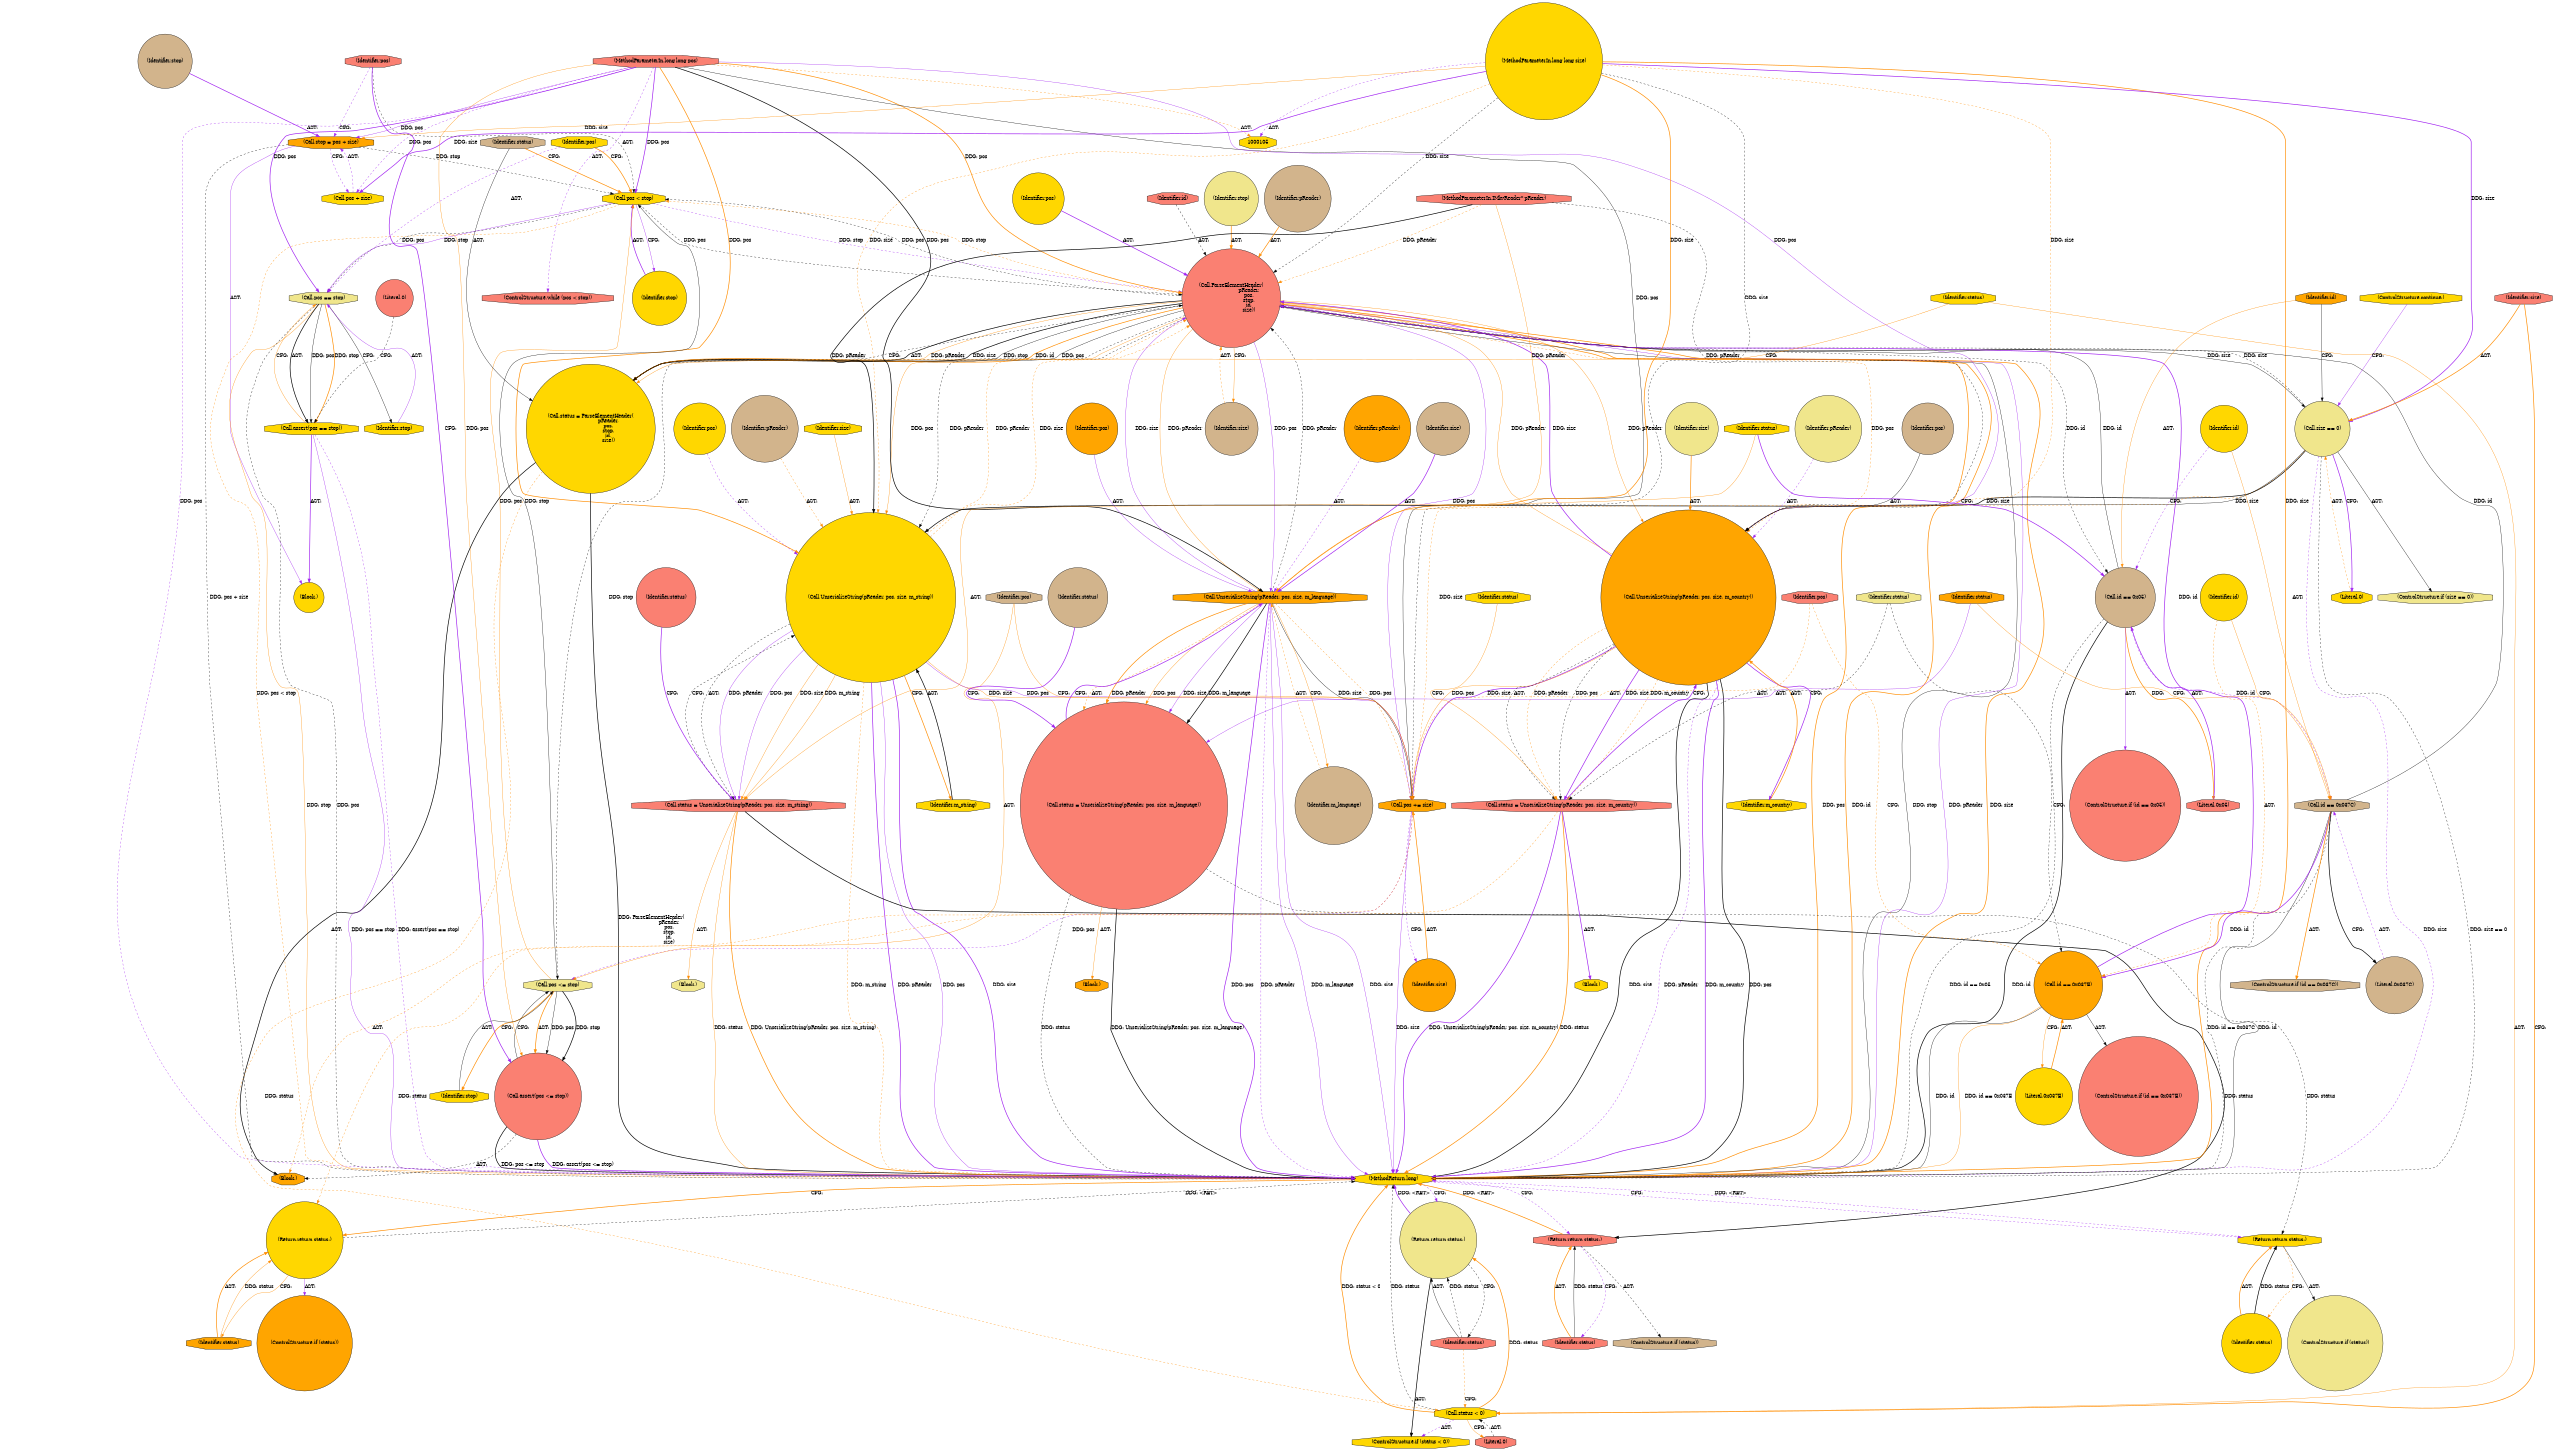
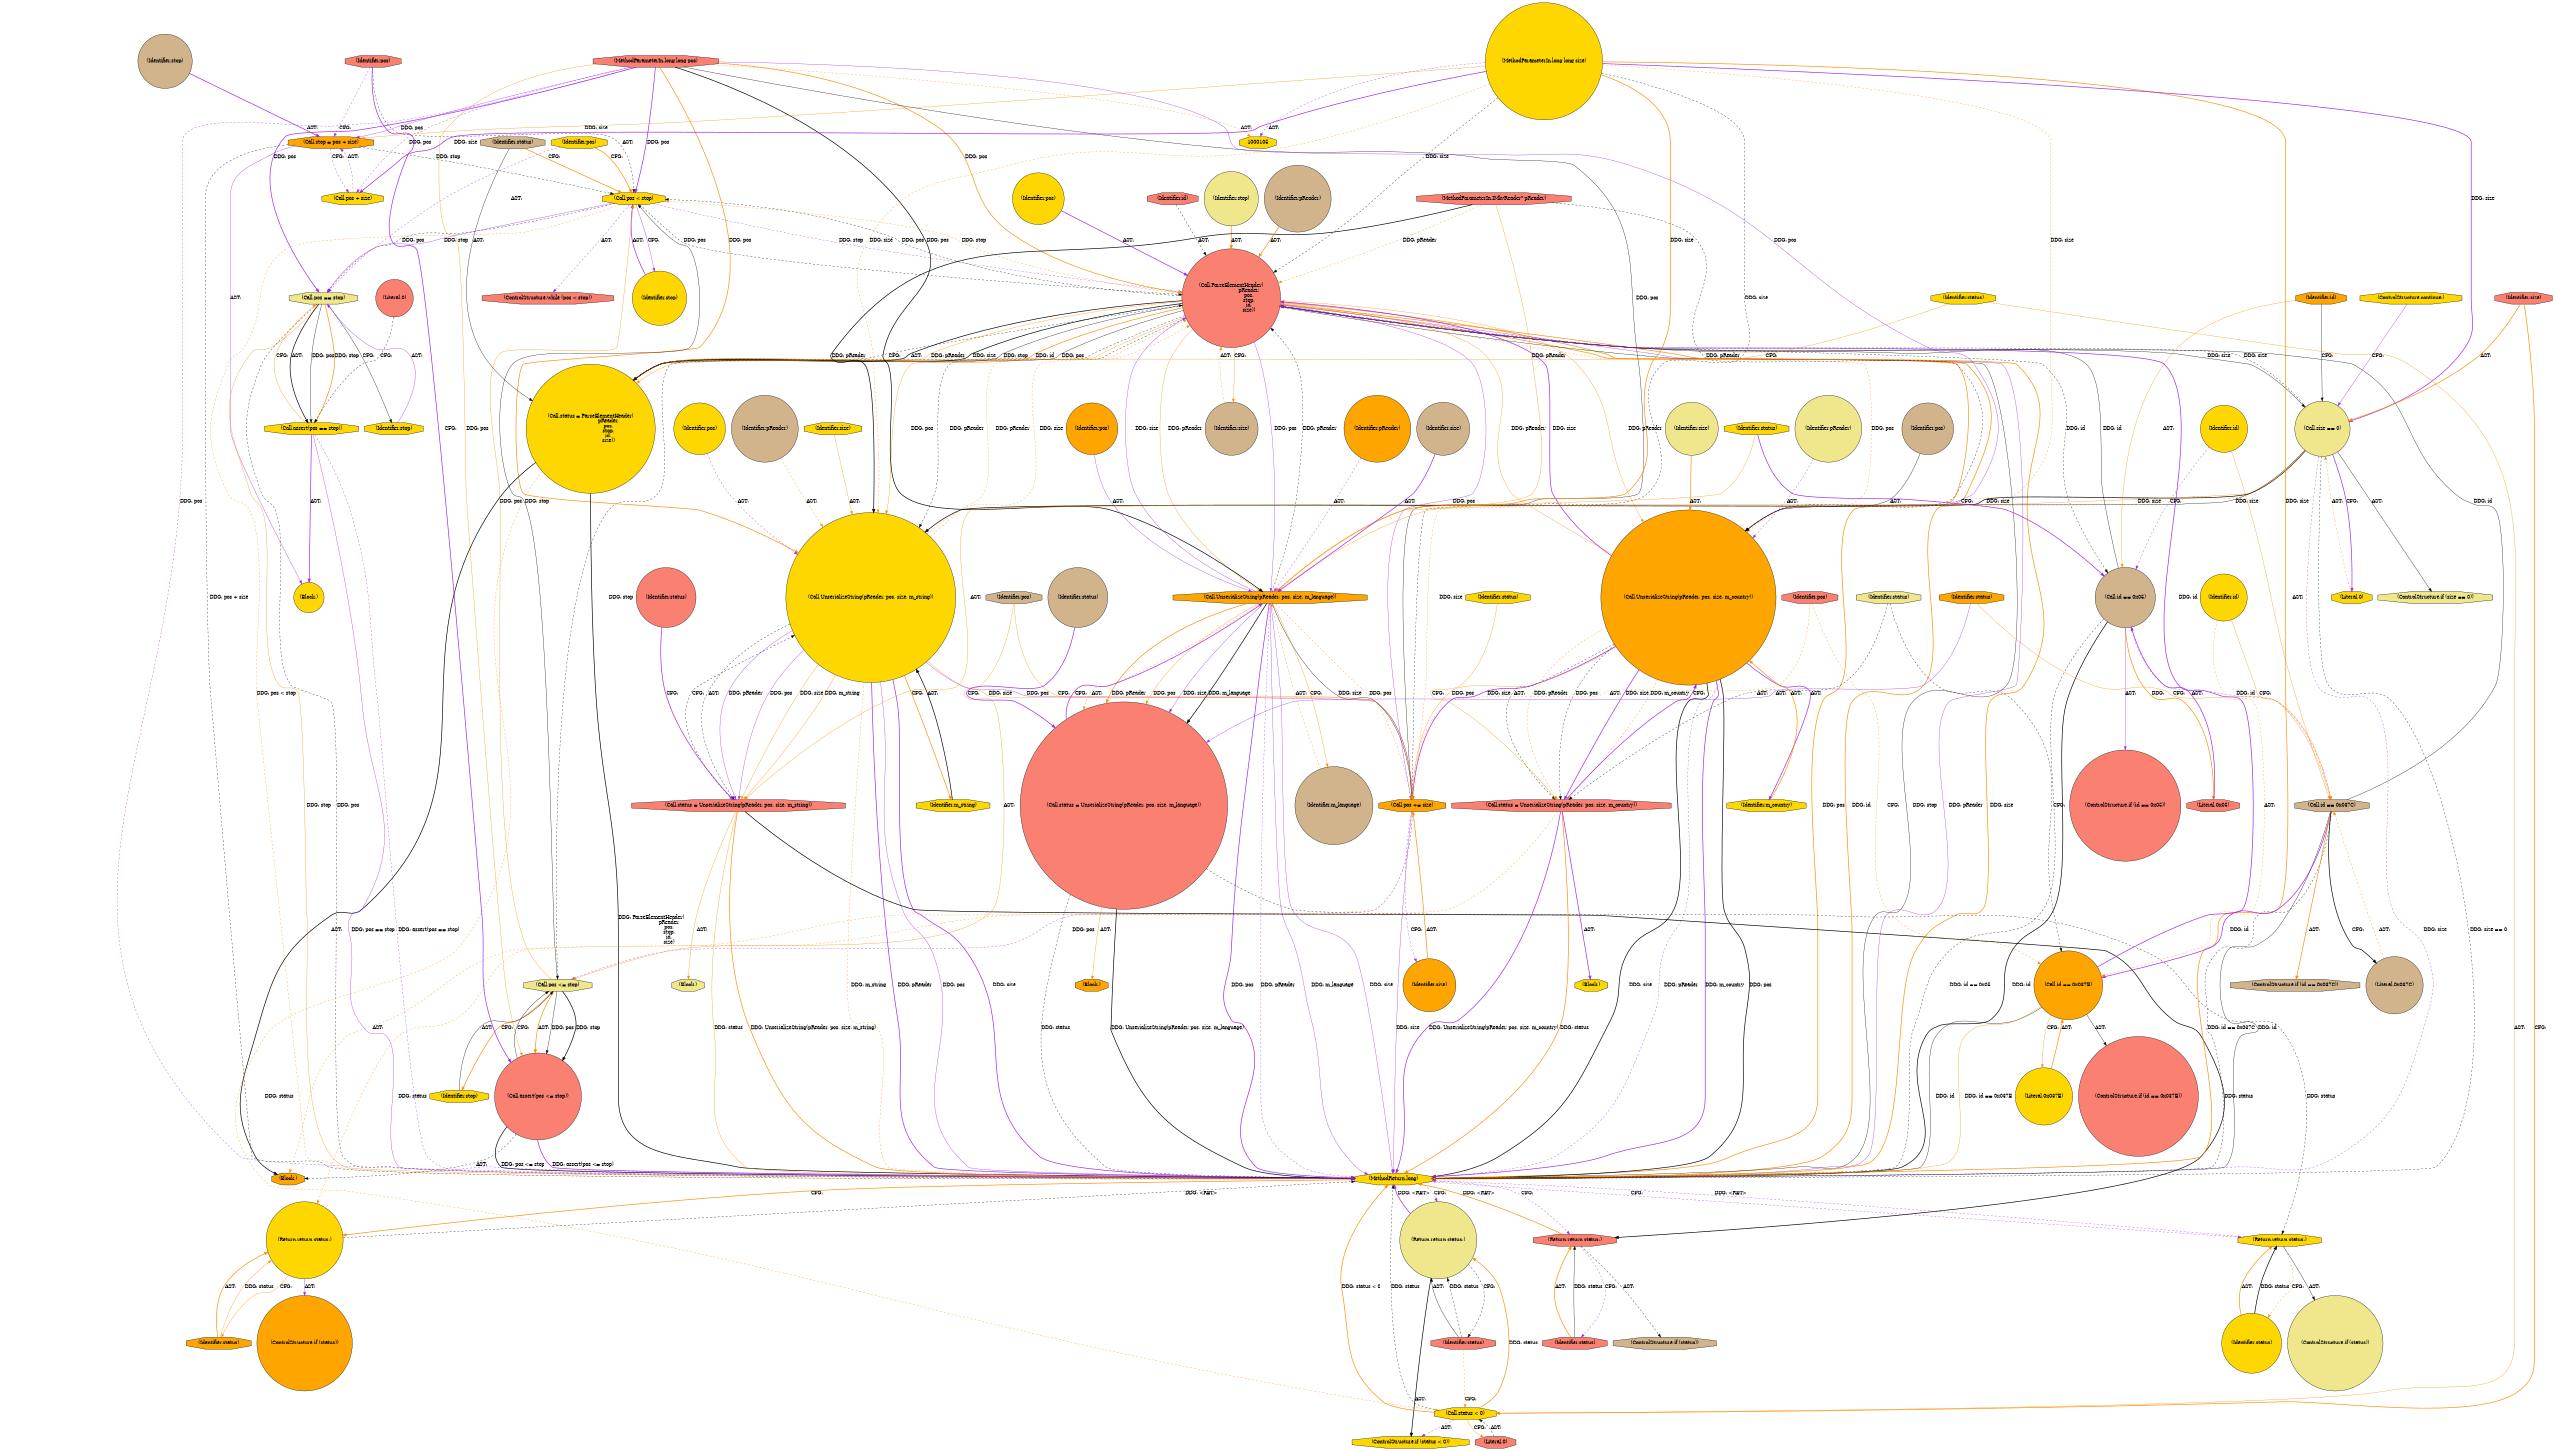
(582, 167) -> (593, 248)
none -> (2055, 502)
(1817, 693) -> (1817, 693)
(2359, 887) -> (2359, 887)
